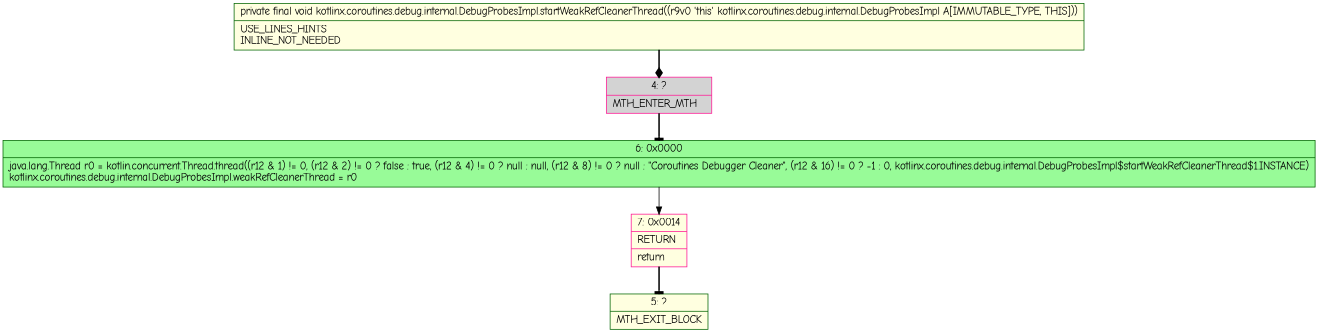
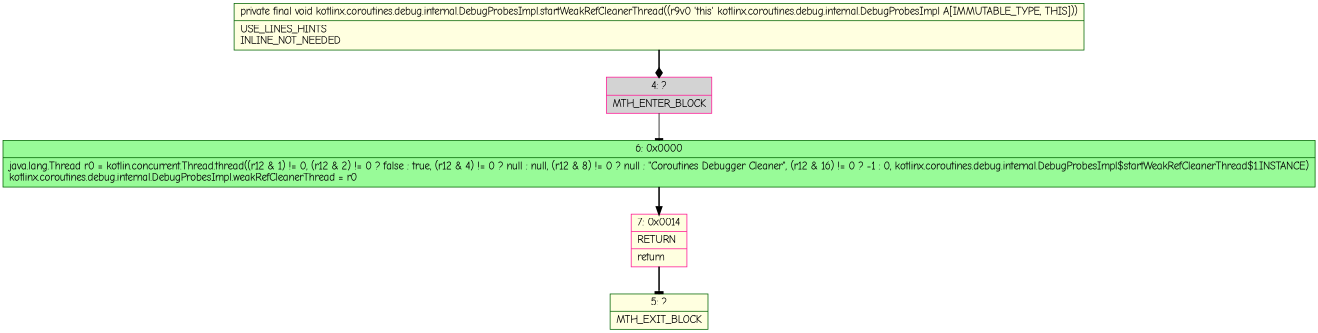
(655, 104) -> (659, 104)
(659, 125) -> (659, 125)
(659, 197) -> (659, 197)
